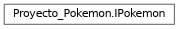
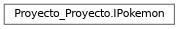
(89, 14) -> (89, 14)
